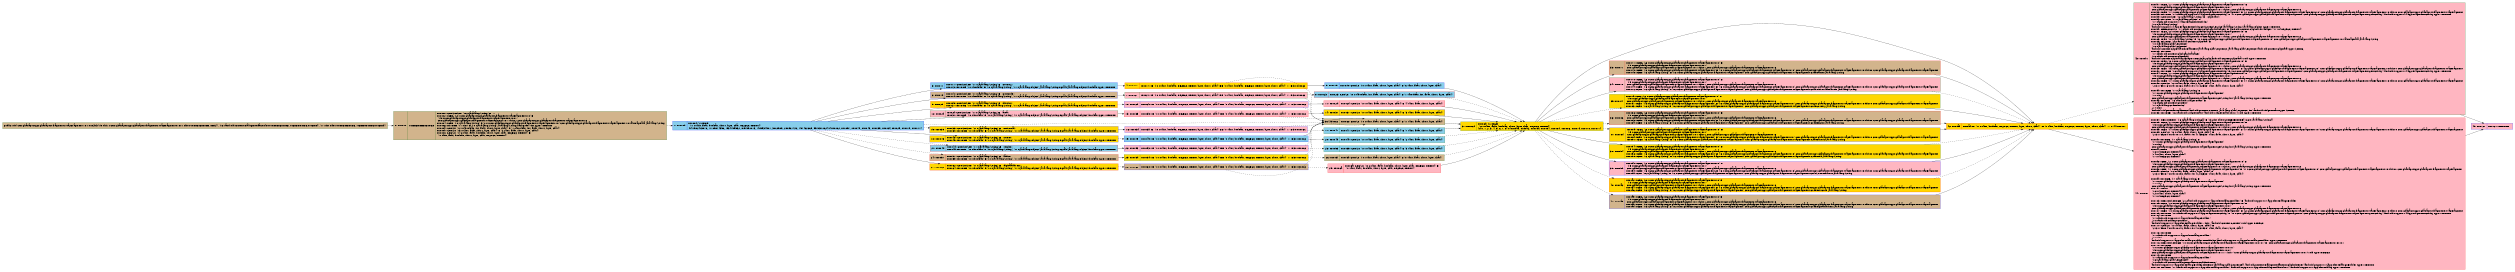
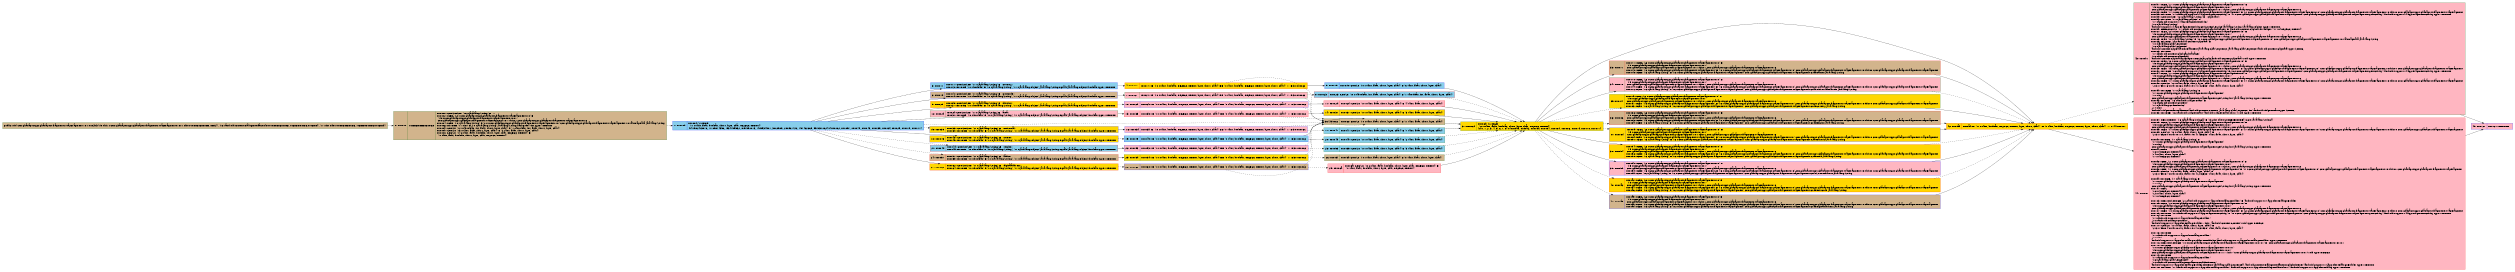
(1775, 152) -> (1775, 152)
(2160, 189) -> (2160, 189)
